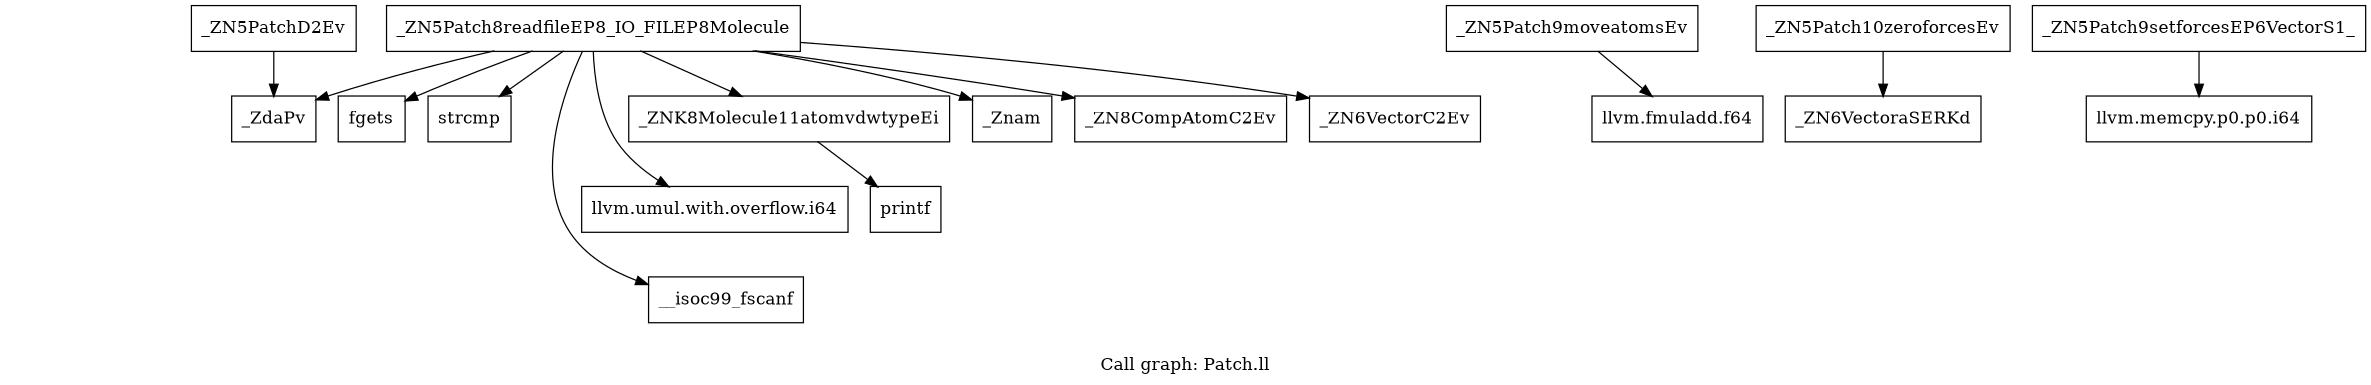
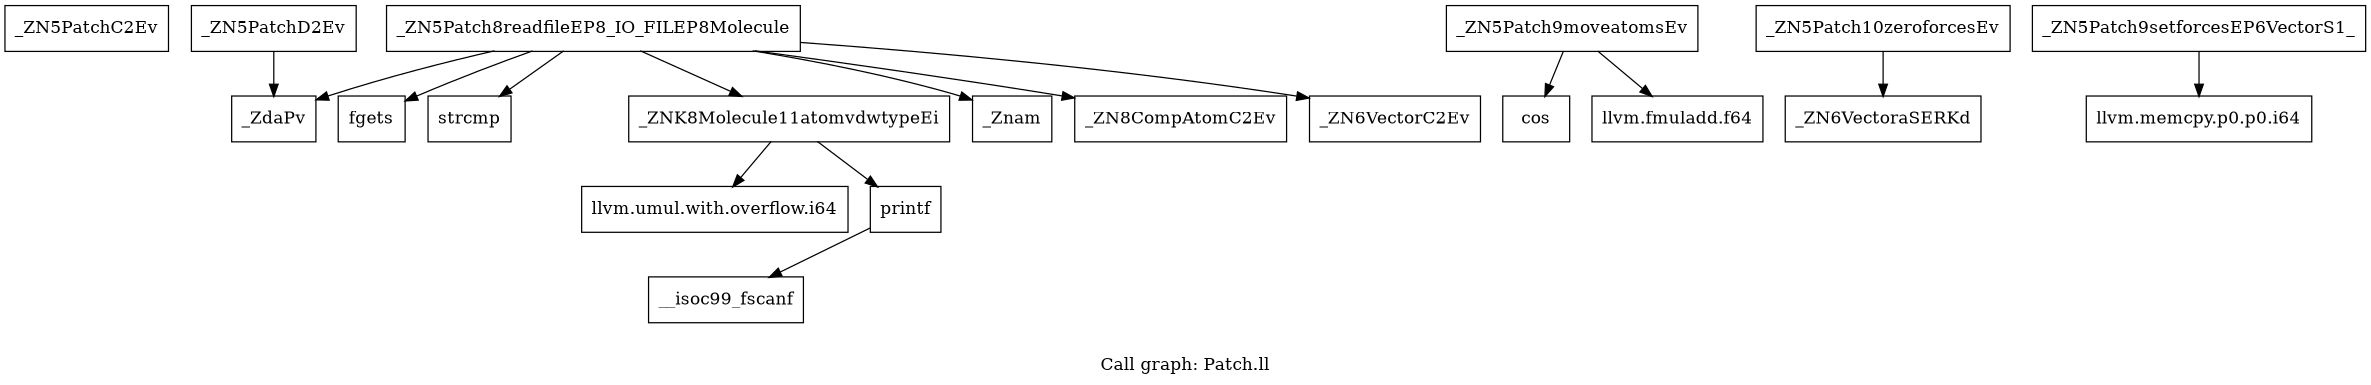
none -> (87, 28)
none -> (1536, 119)
(608, 125) -> (756, 159)
(553, 183) -> (825, 250)
